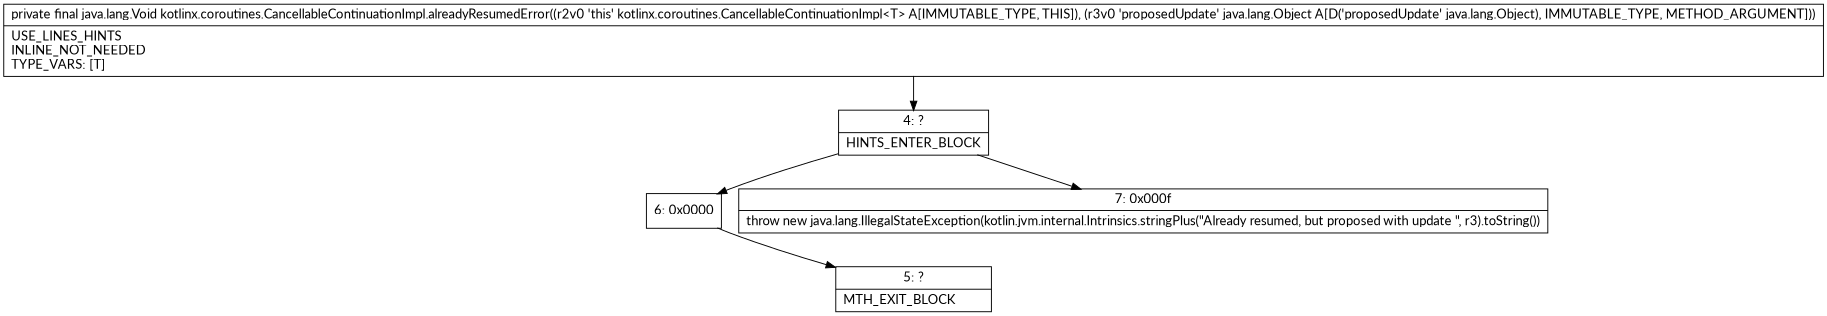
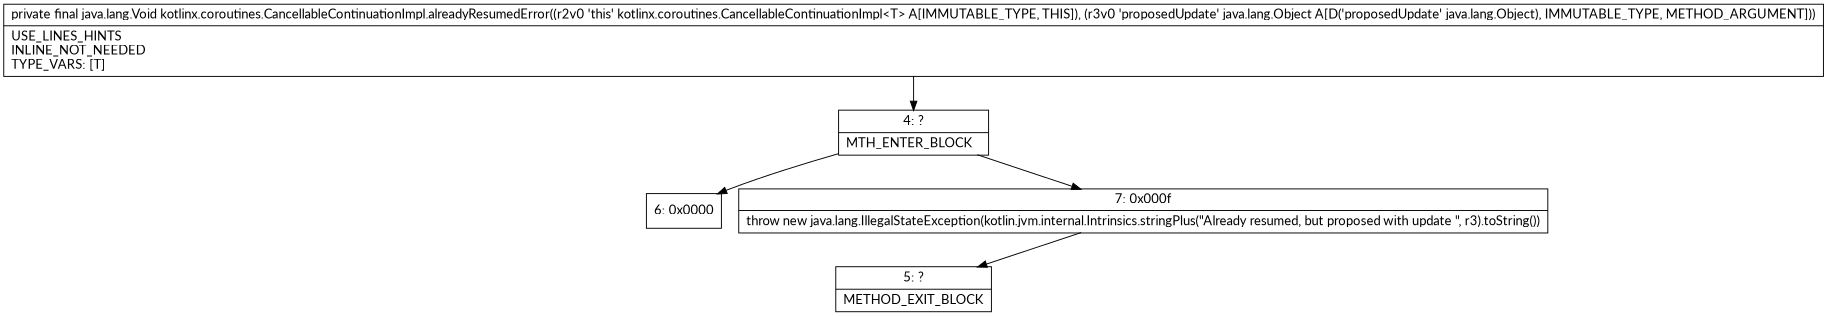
(914, 143) -> (909, 143)
(771, 248) -> (1034, 248)
(900, 300) -> (914, 300)
